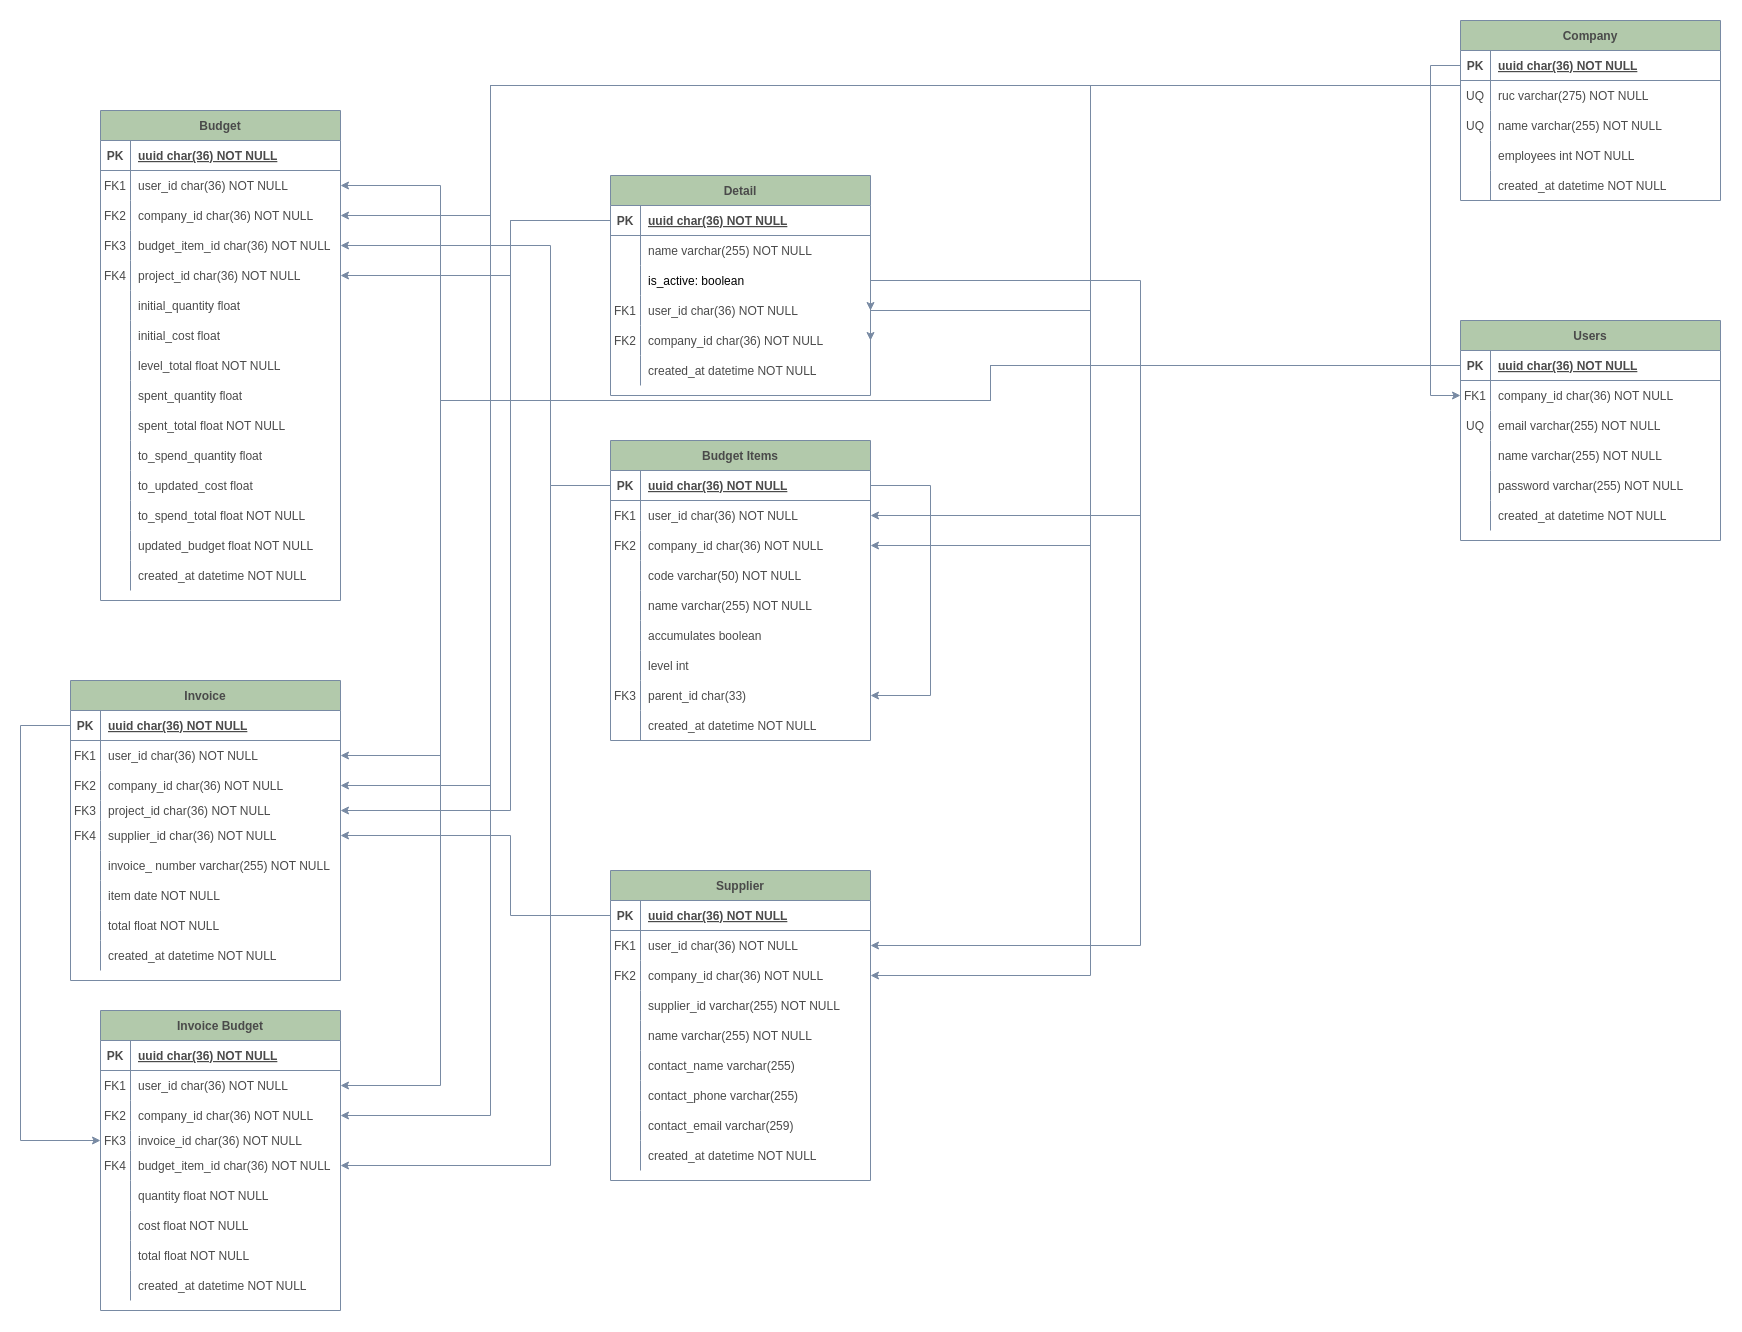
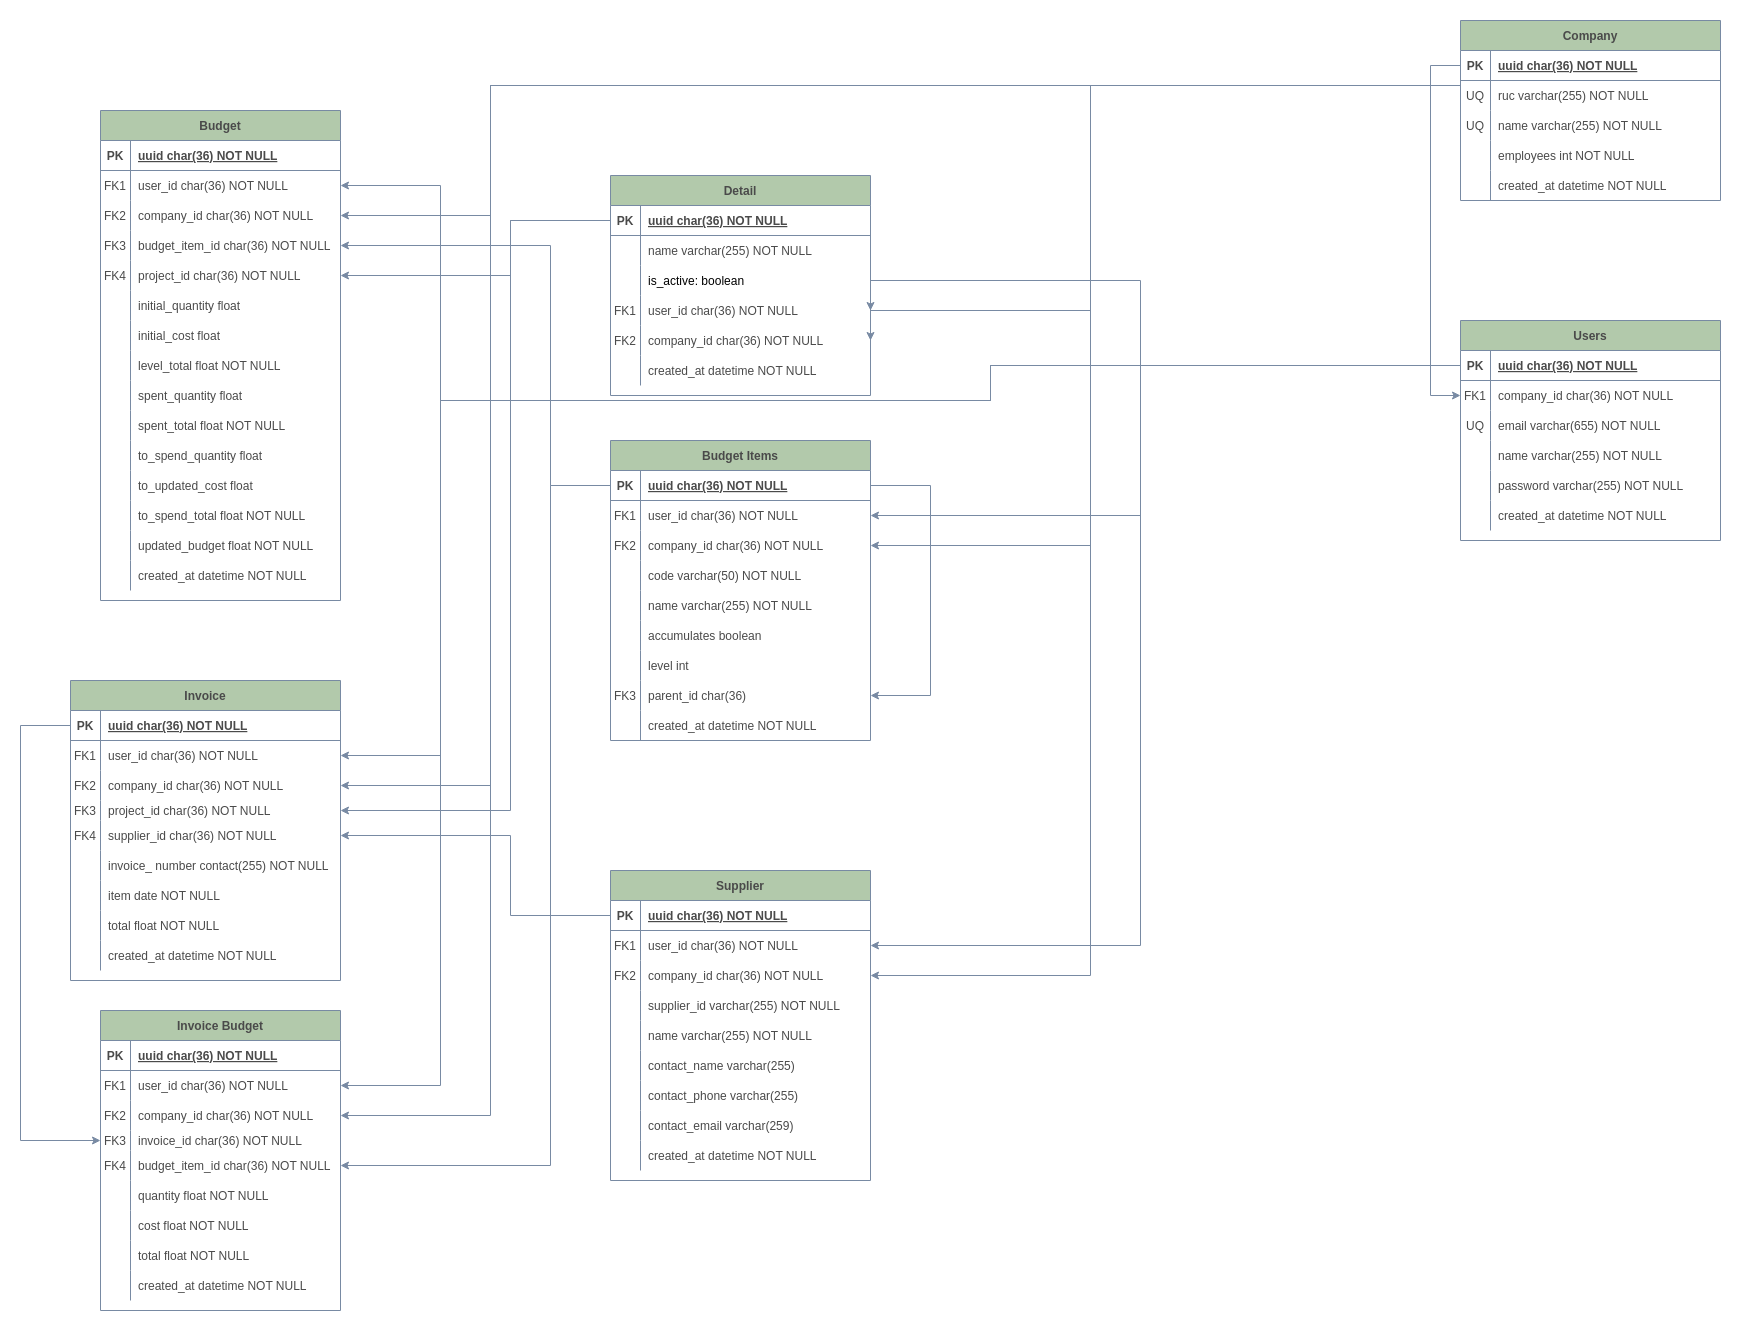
(1577, 96) -> (1577, 96)
(1581, 426) -> (1581, 426)
(705, 696) -> (705, 696)
(223, 866) -> (223, 866)
